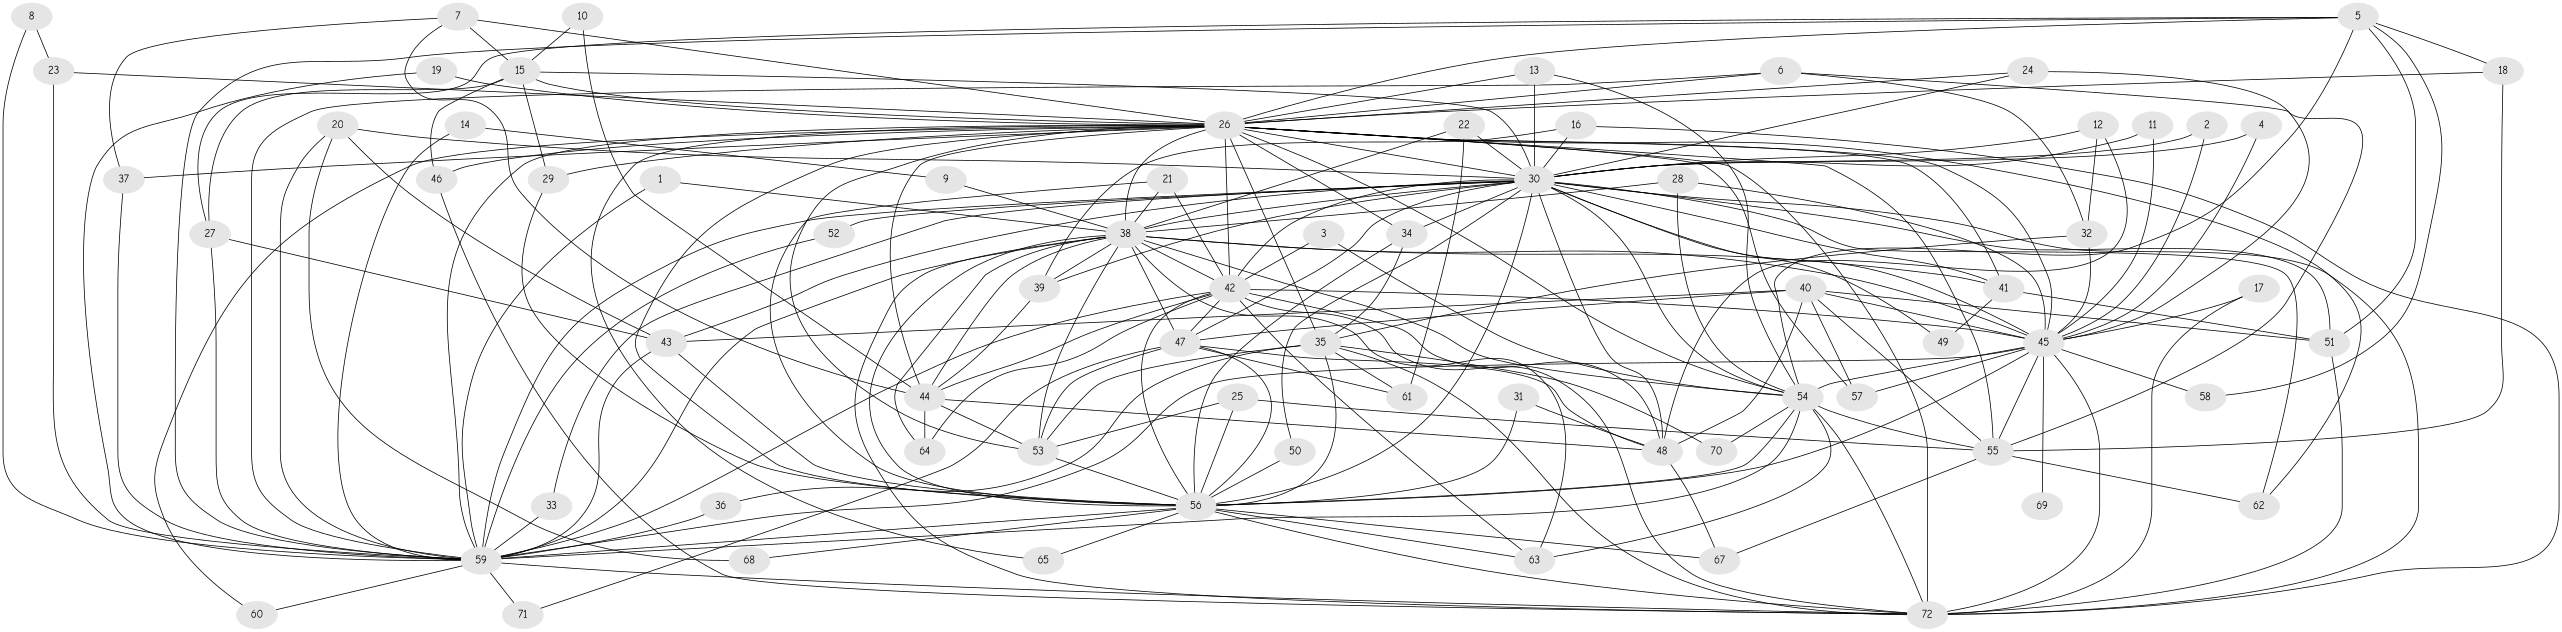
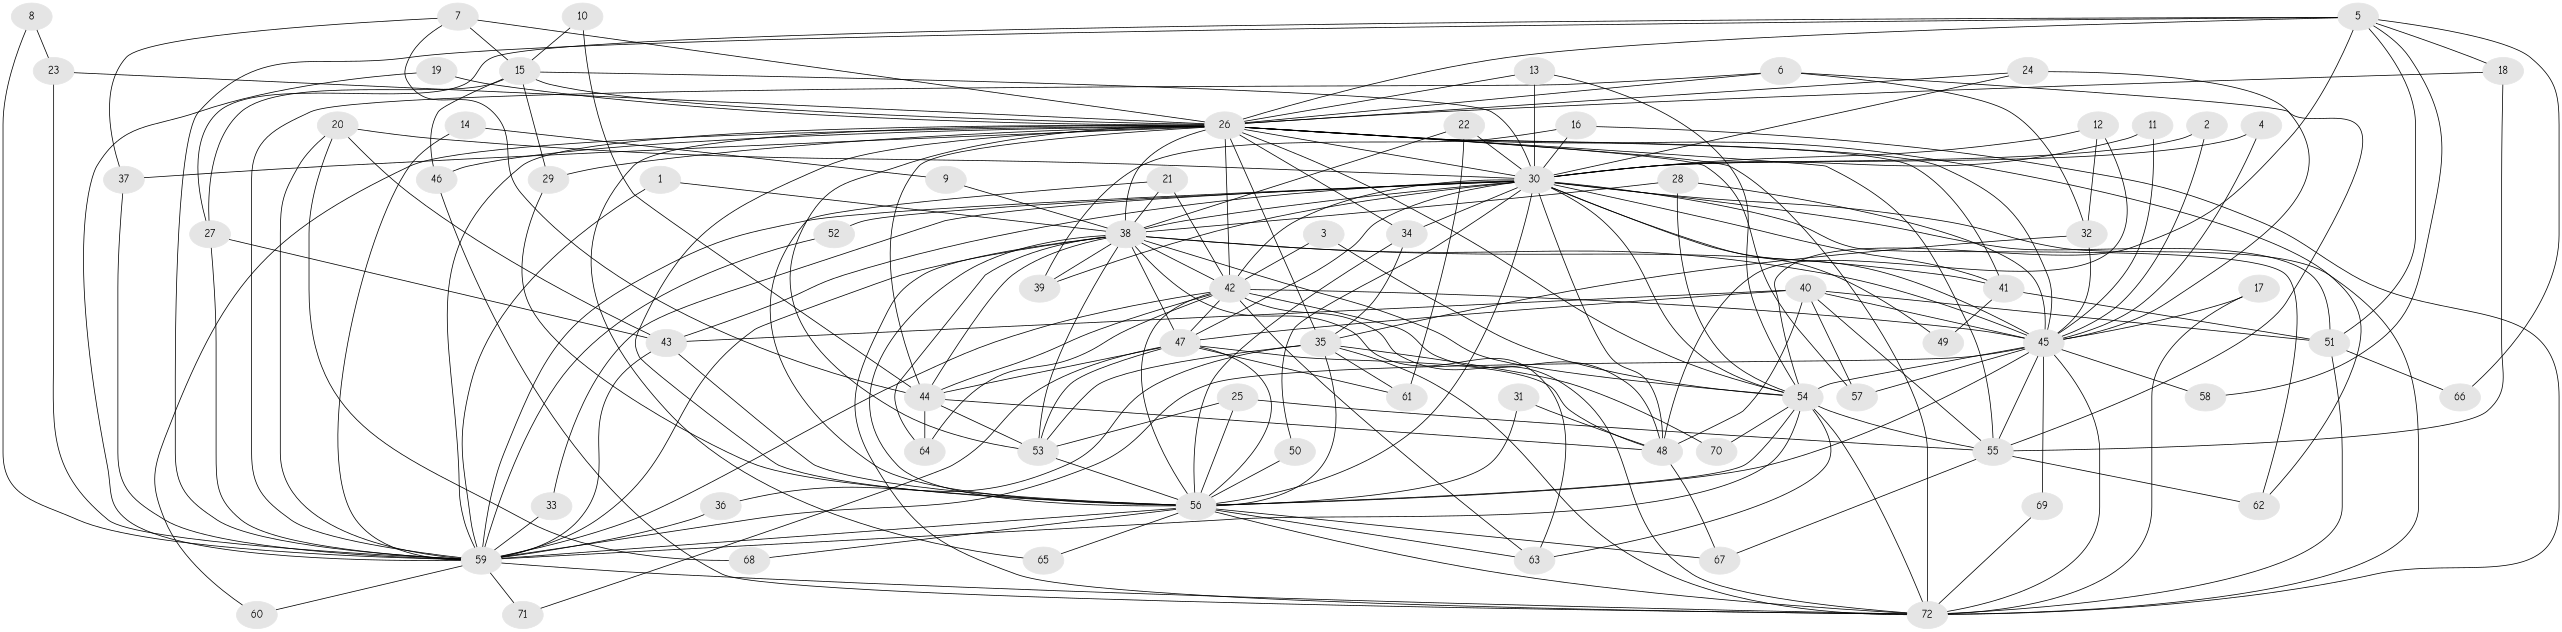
(982, 351) -> (1047, 371)
none -> (2460, 397)
none -> (1985, 561)
